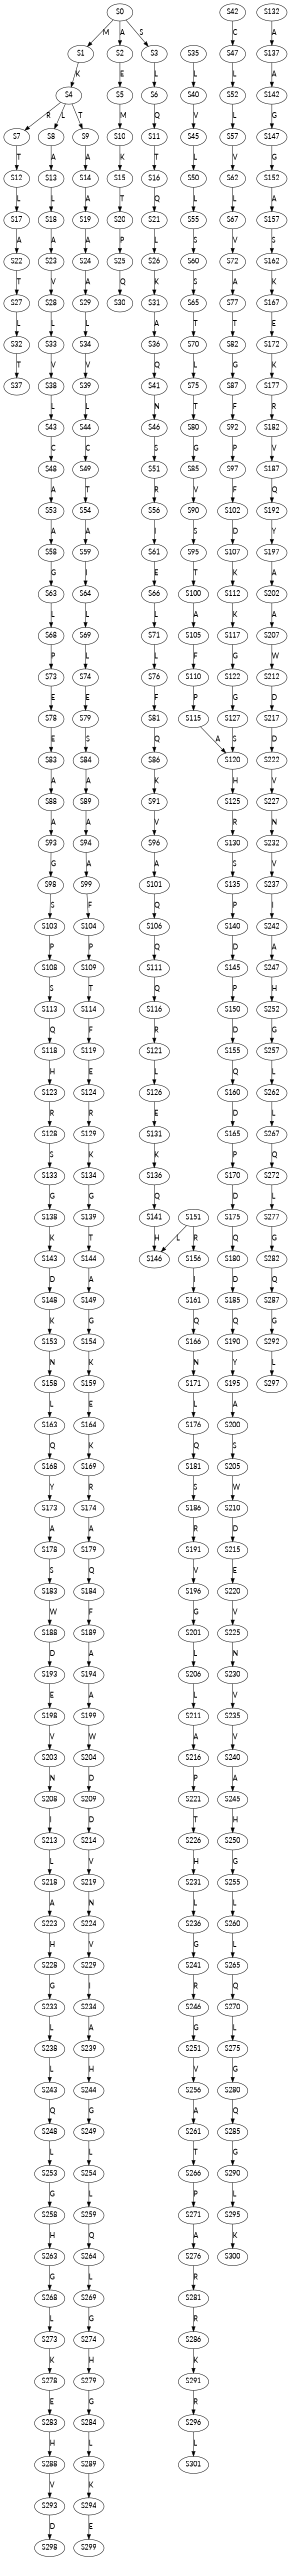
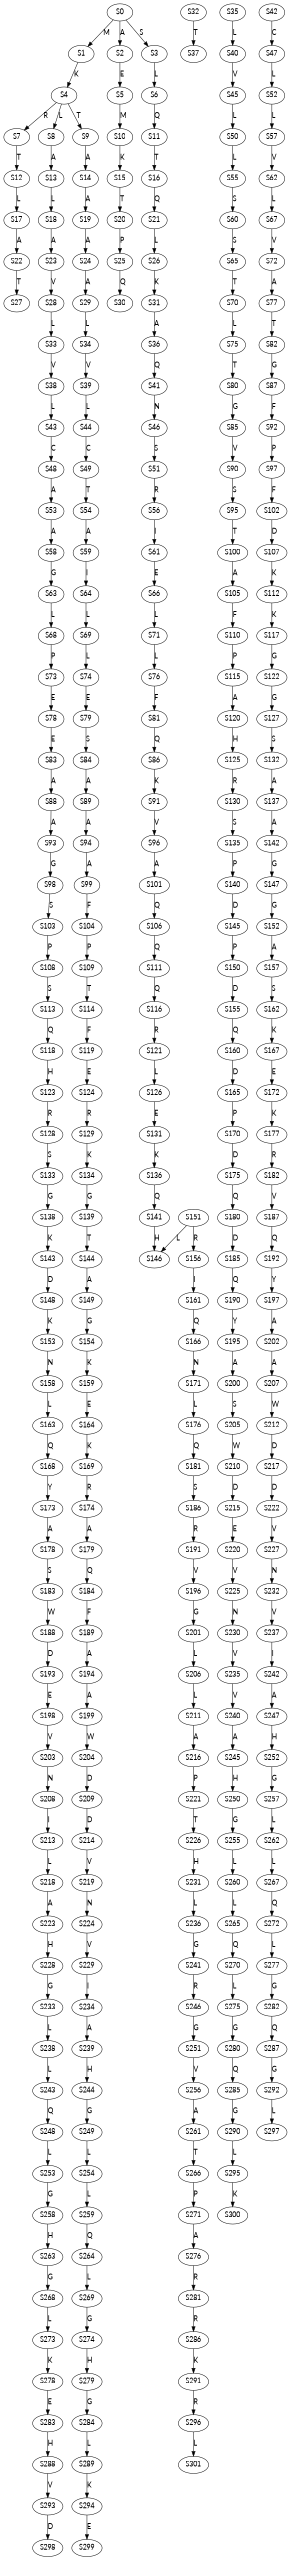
(17, 322) -> none
(233, 737) -> (272, 737)
